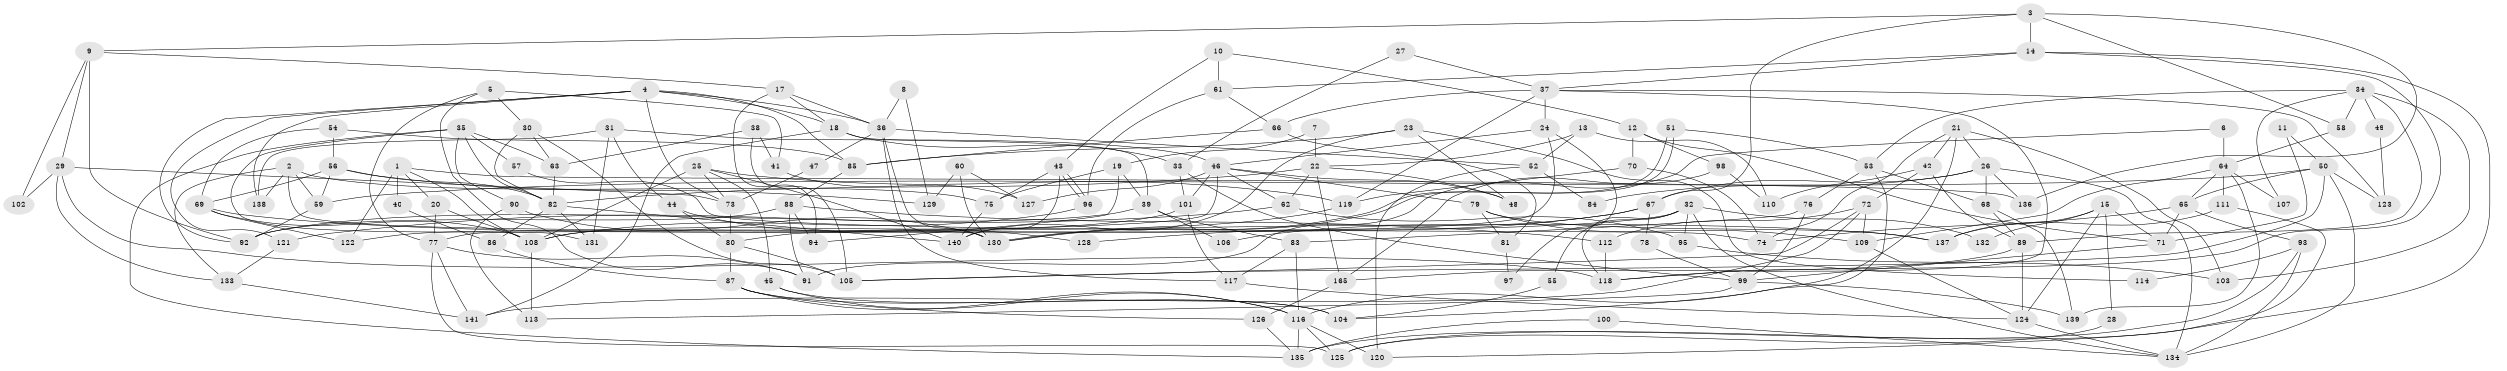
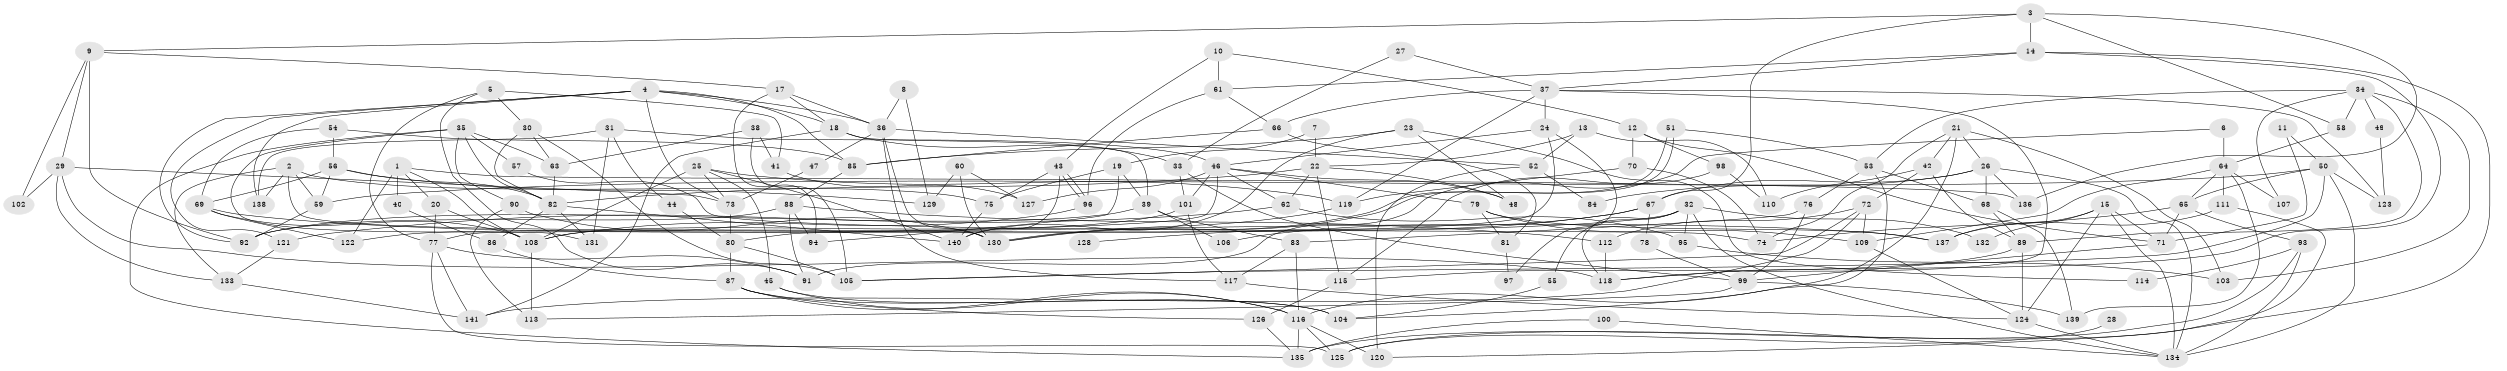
(876, 230) -> none
(2108, 253) -> (2161, 268)
(1341, 281) -> (1341, 281)
